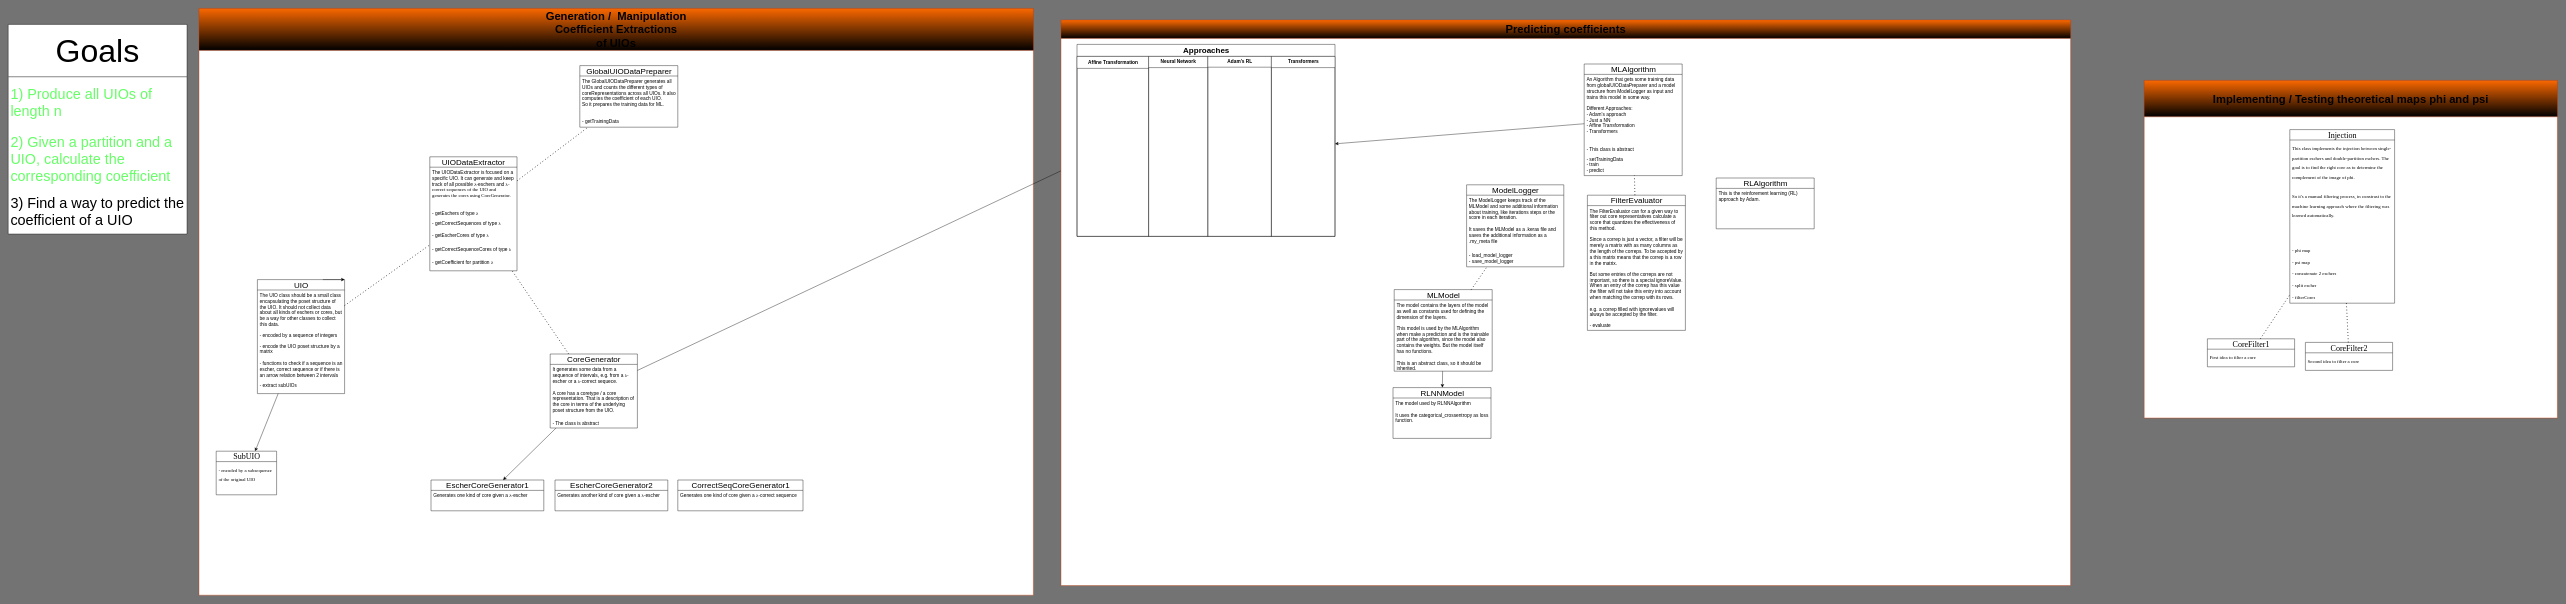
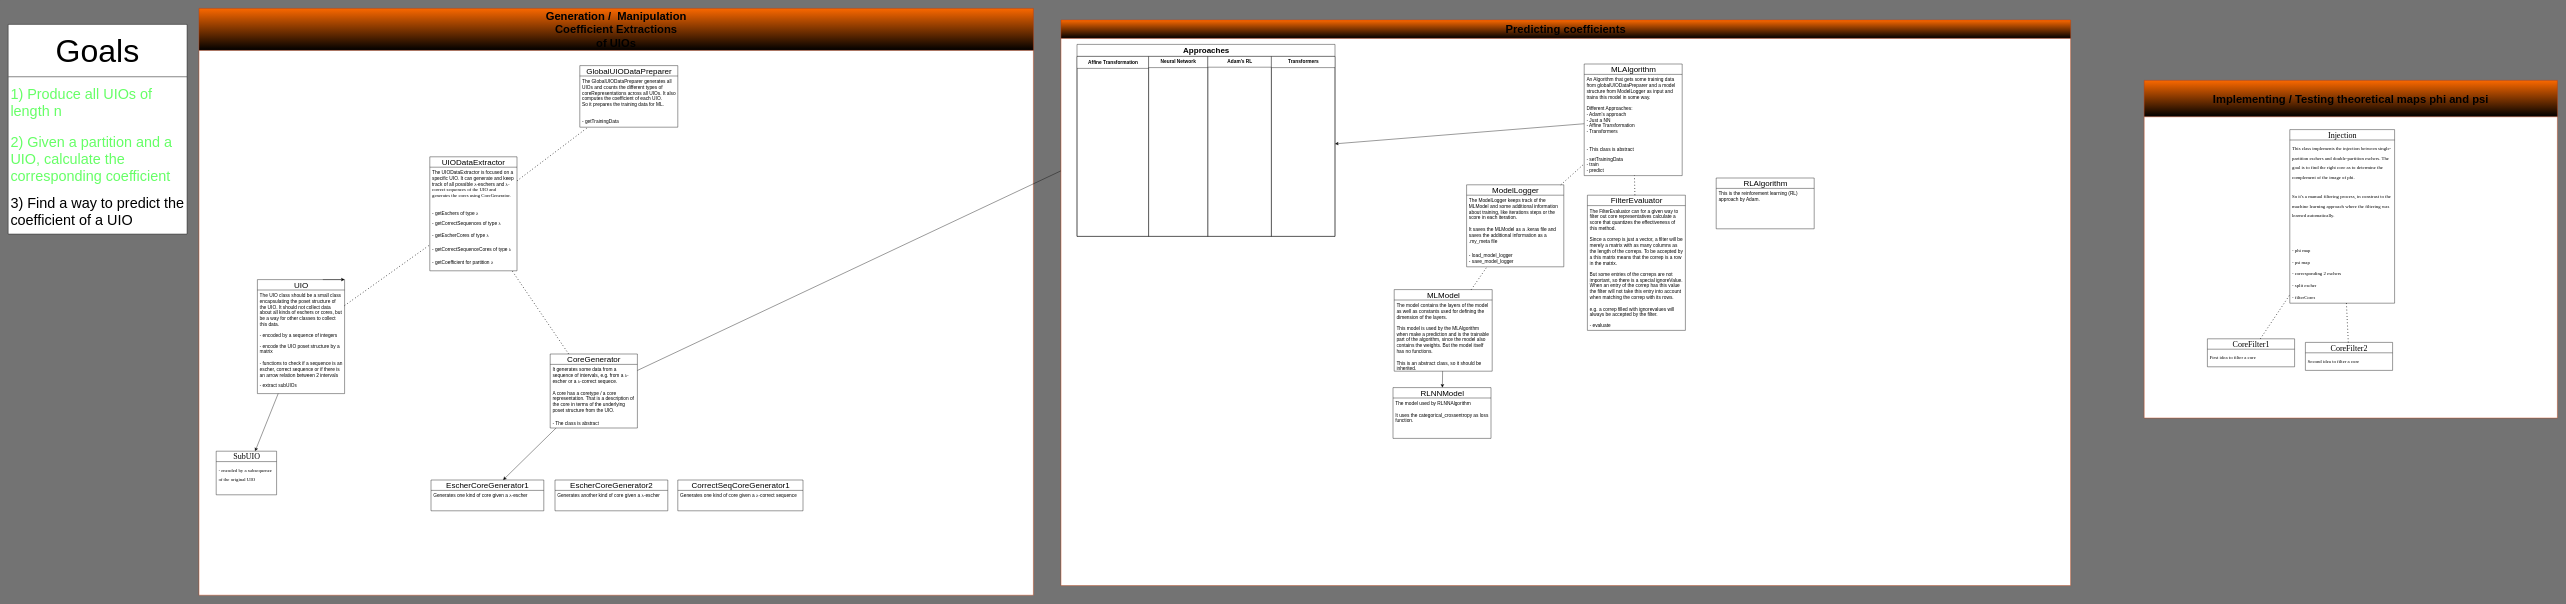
none -> (1574, 173)
(2342, 273) -> (2343, 277)
